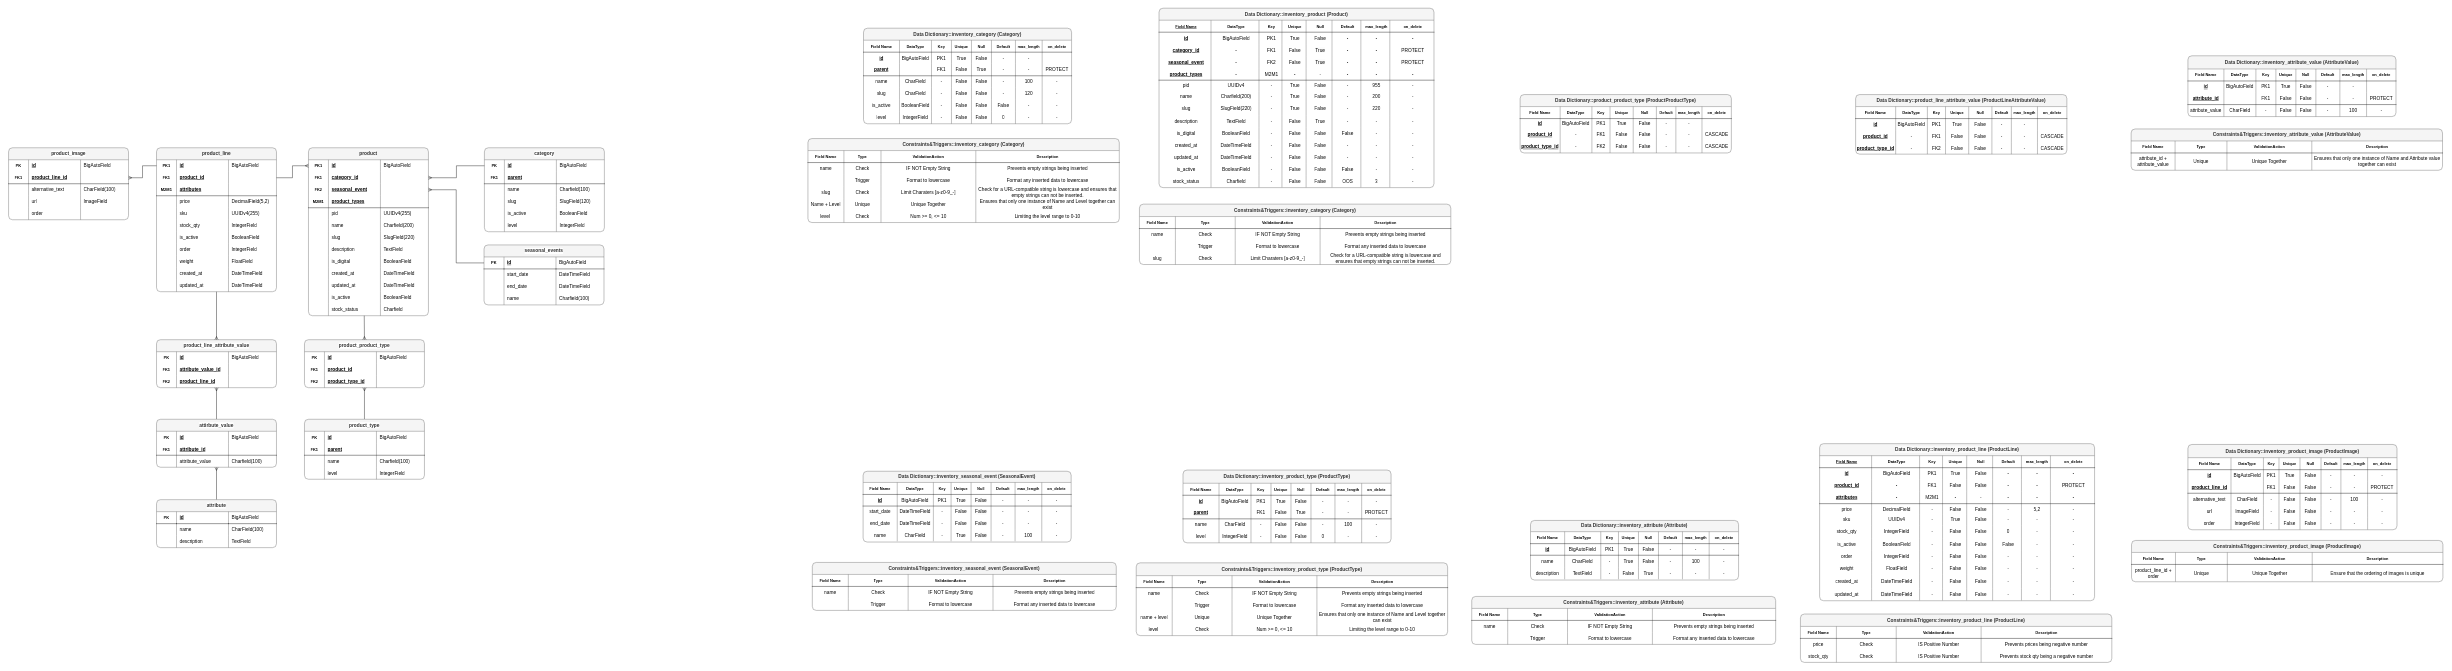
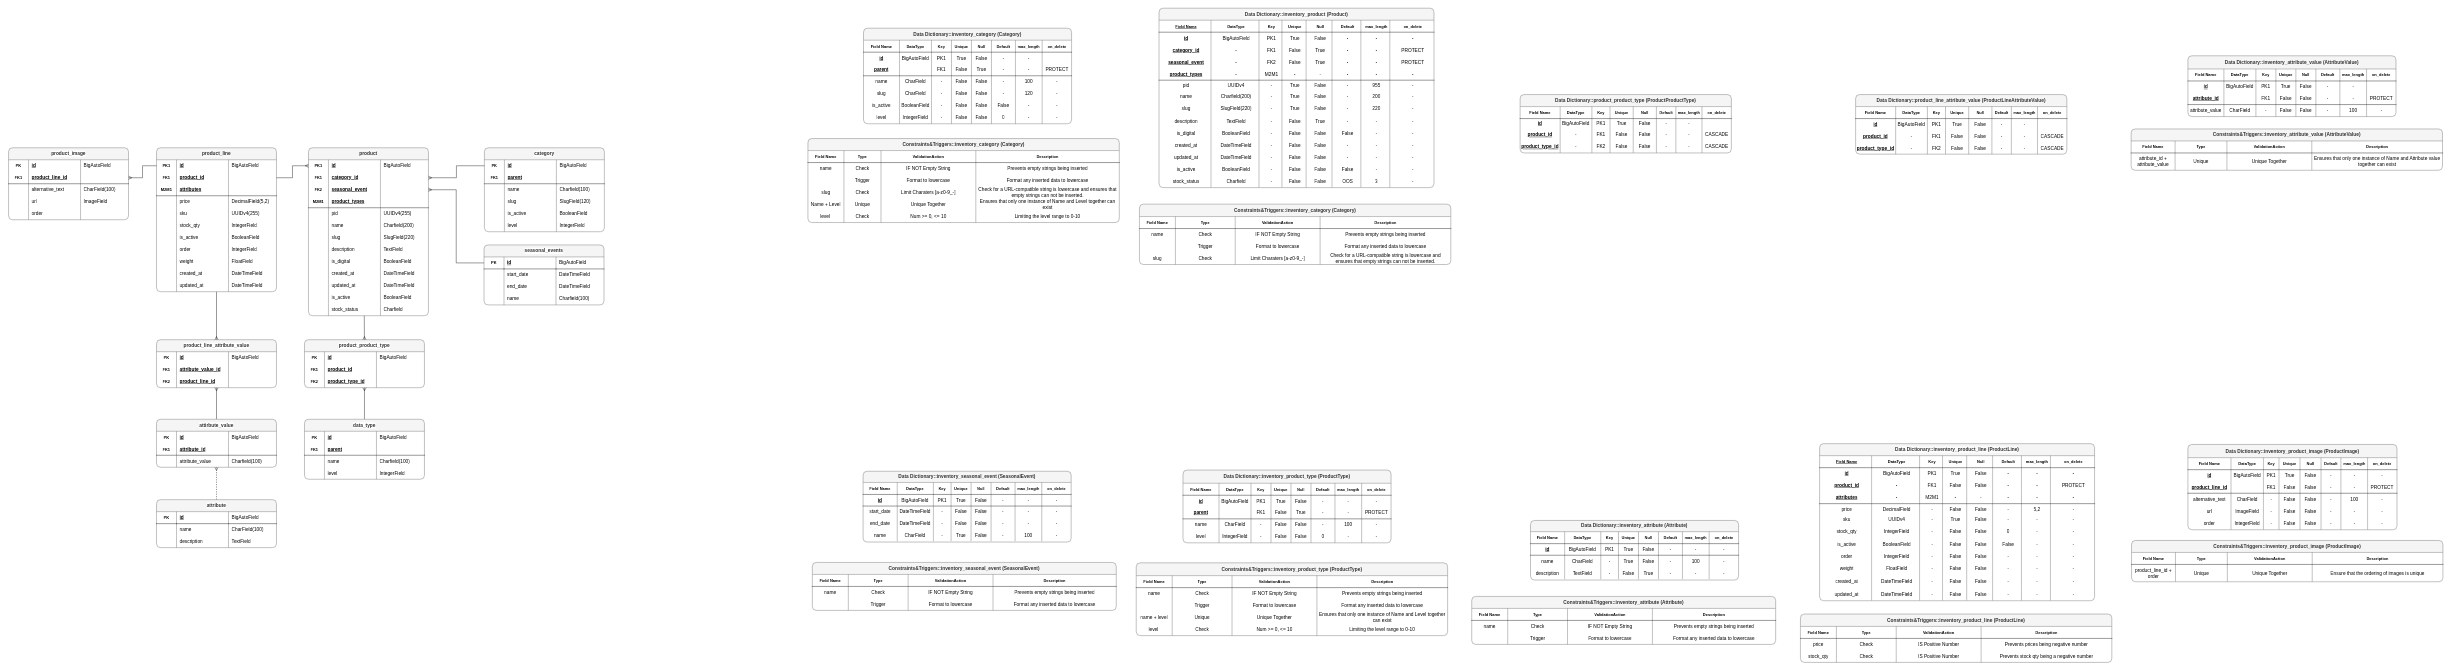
(364, 425) -> (364, 425)
(216, 485) -> (216, 485)
